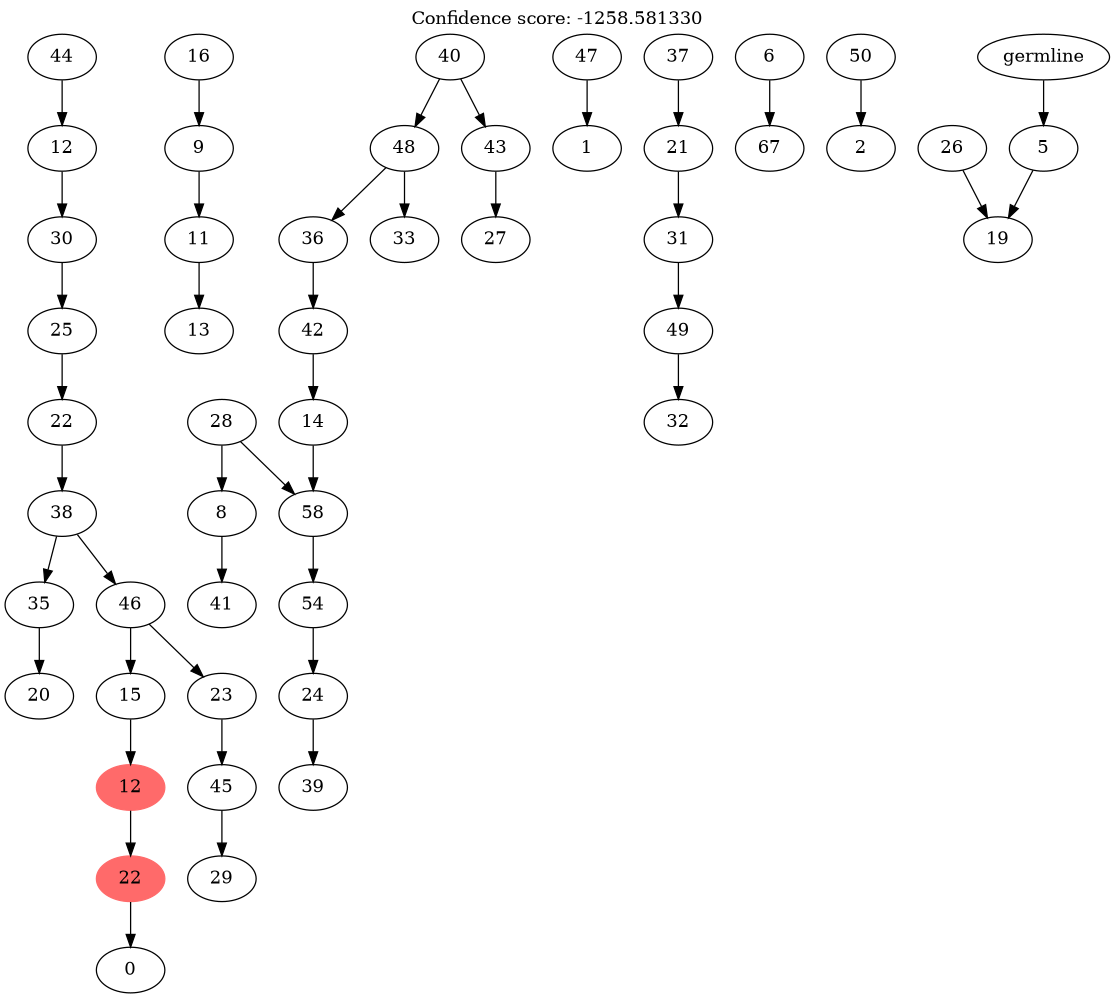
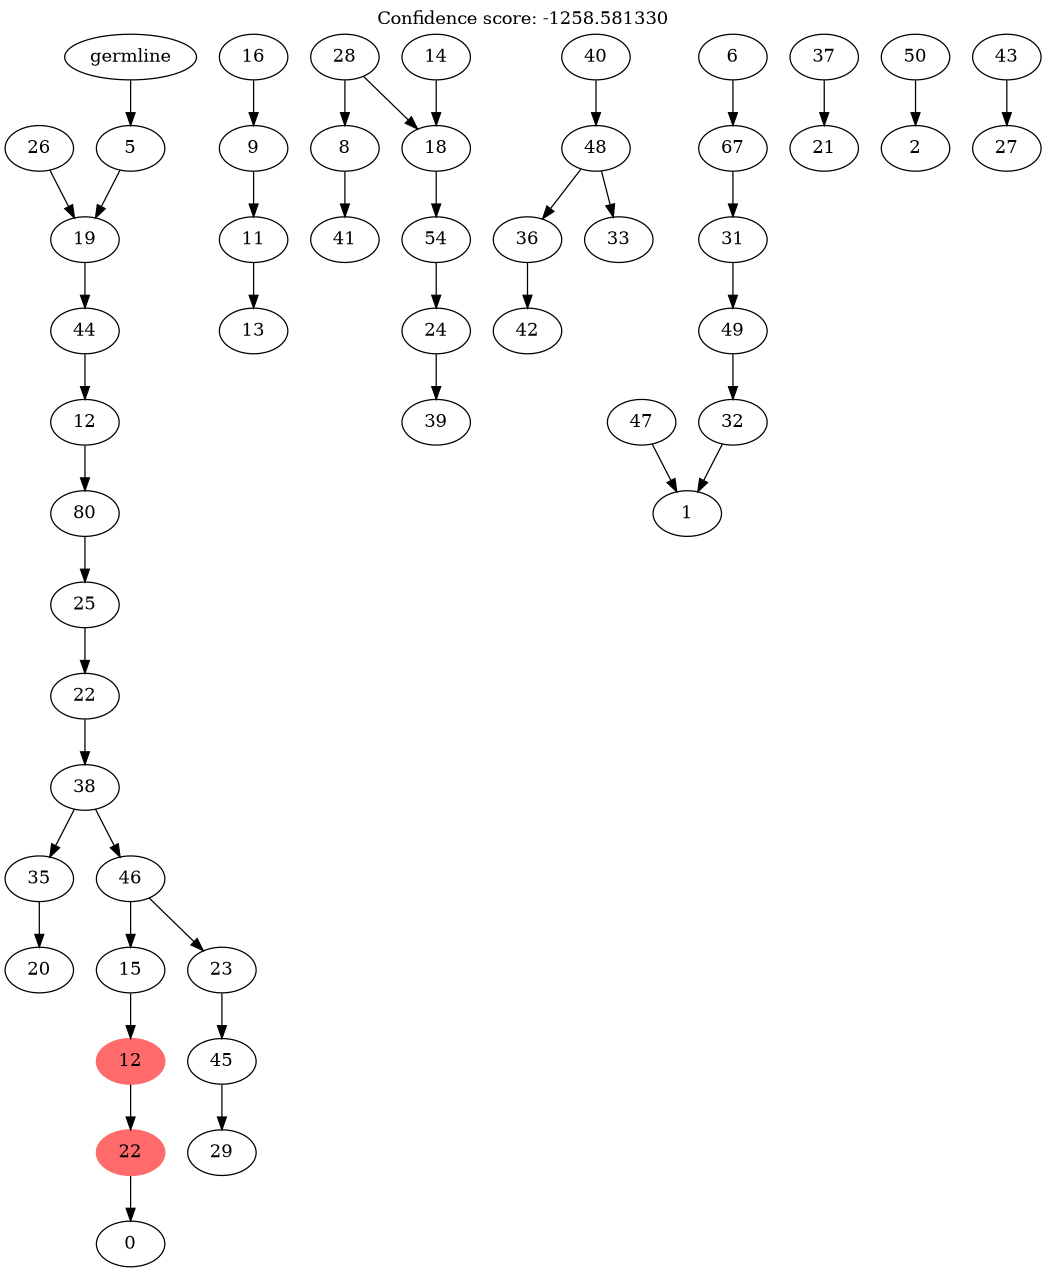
(470, 97) -> none
(678, 188) -> (733, 188)
(62, 240) -> (85, 514)
none -> (85, 279)
(313, 370) -> none
none -> (713, 462)
(313, 514) -> (436, 148)
